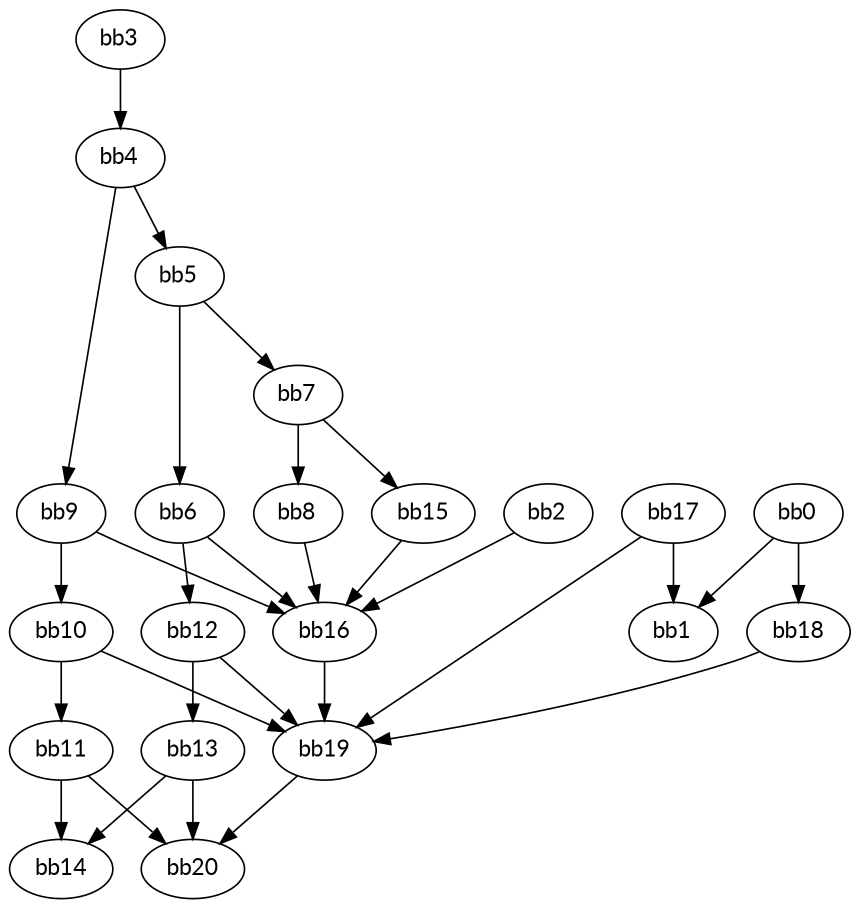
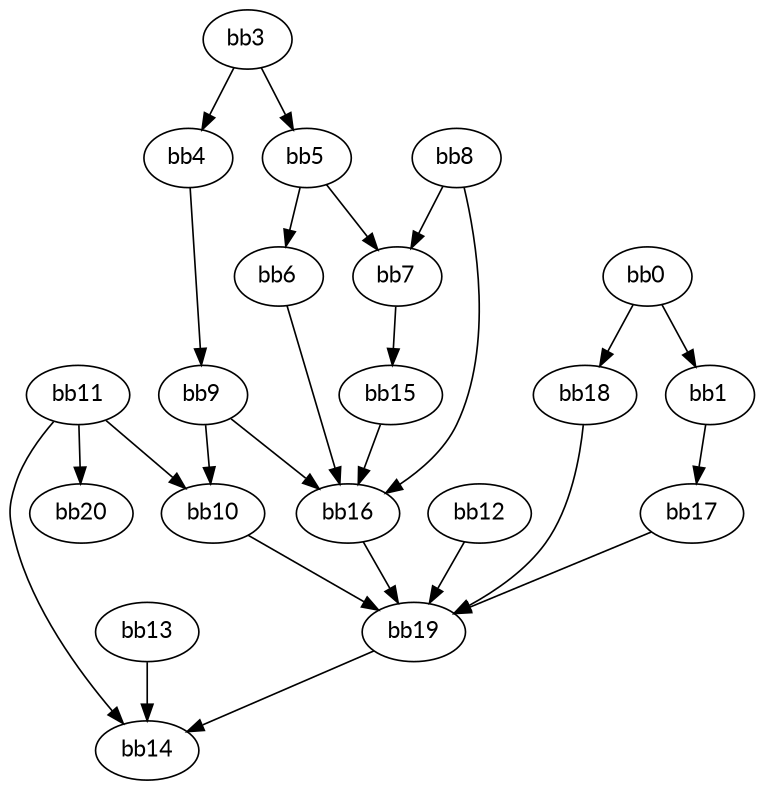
(146, 210) -> (273, 91)
(298, 446) -> (431, 210)
(548, 514) -> none
(185, 559) -> none
(673, 565) -> (702, 446)
(193, 680) -> none
(61, 683) -> (139, 449)
(193, 802) -> none
(265, 804) -> (288, 688)
